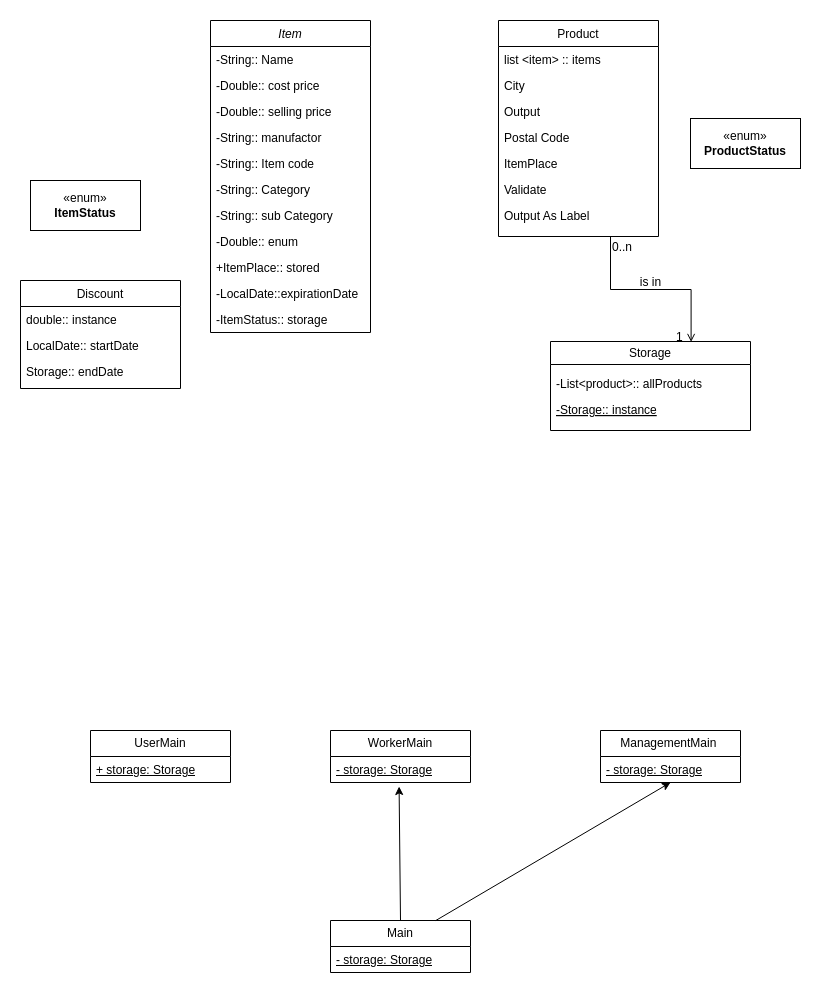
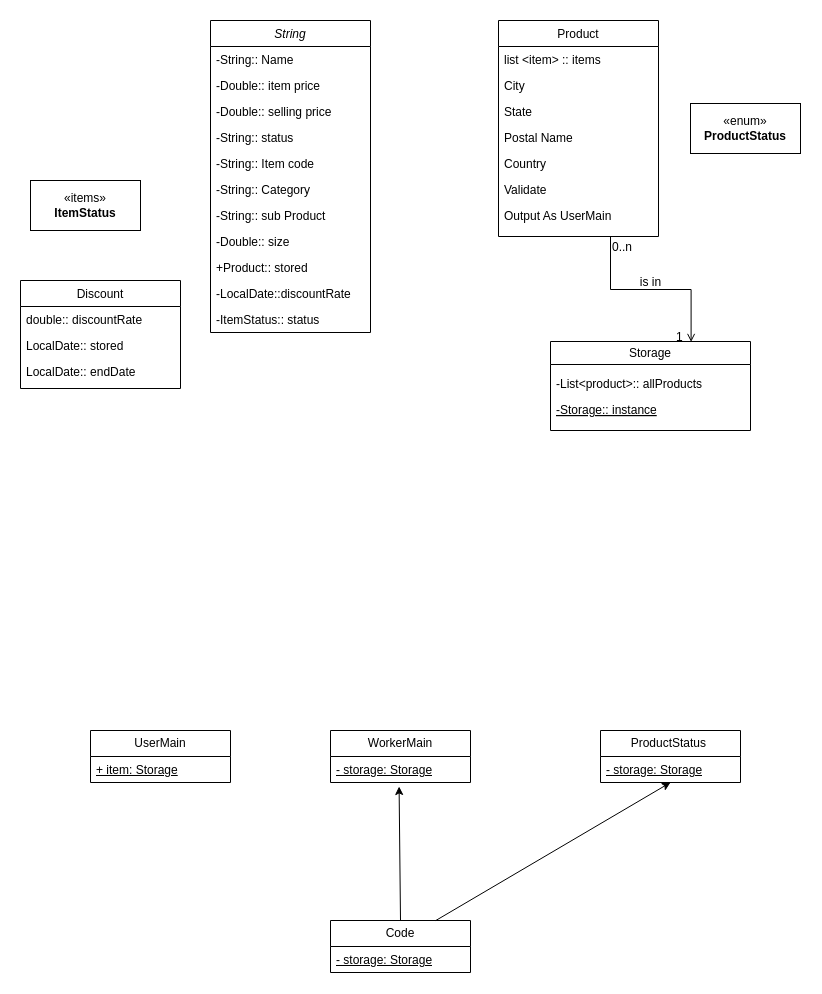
(290, 34) -> (290, 34)
(274, 86) -> (272, 86)
(524, 112) -> (521, 112)
(277, 138) -> (264, 138)
(538, 138) -> (538, 138)
(746, 144) -> (746, 129)
(533, 164) -> (528, 164)
(86, 206) -> (86, 206)
(282, 216) -> (279, 216)
(550, 216) -> (560, 216)
(257, 242) -> (255, 242)
(274, 268) -> (268, 268)
(296, 294) -> (290, 294)
(75, 320) -> (89, 320)
(282, 320) -> (279, 320)
(90, 346) -> (80, 346)
(78, 372) -> (84, 372)
(671, 744) -> (671, 744)
(152, 771) -> (141, 771)
(401, 934) -> (401, 934)
